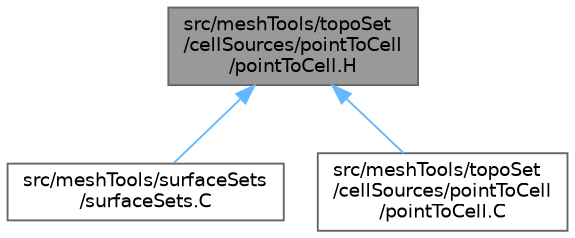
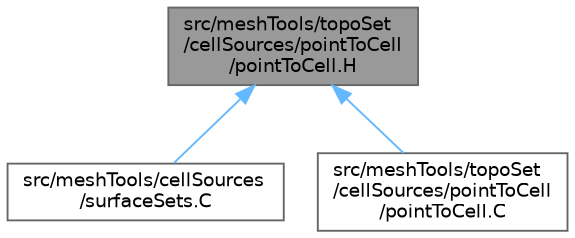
(146, 192) -> (146, 192)
